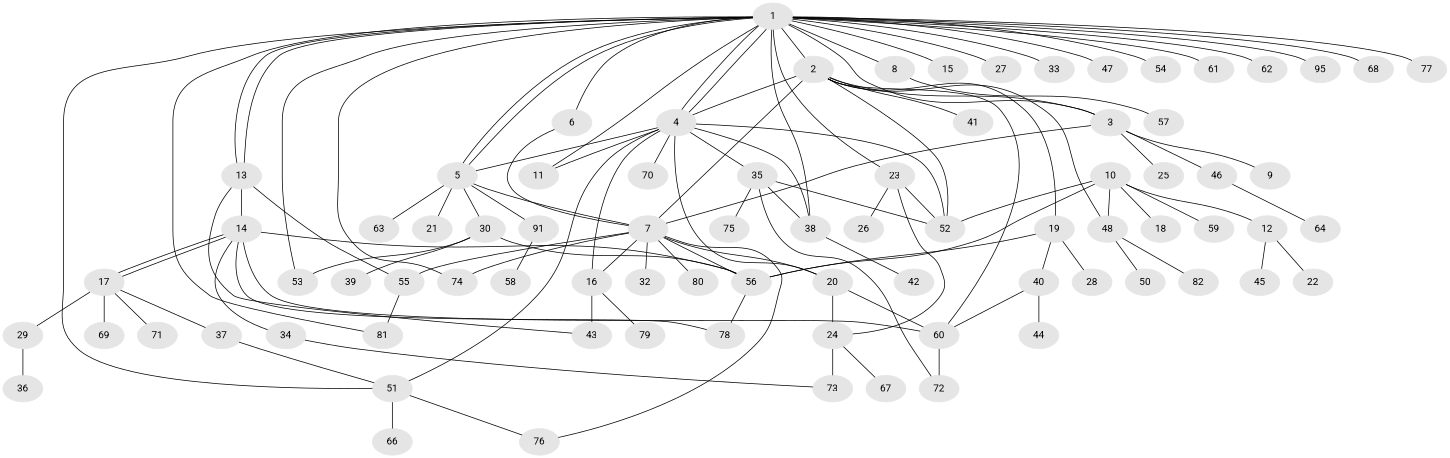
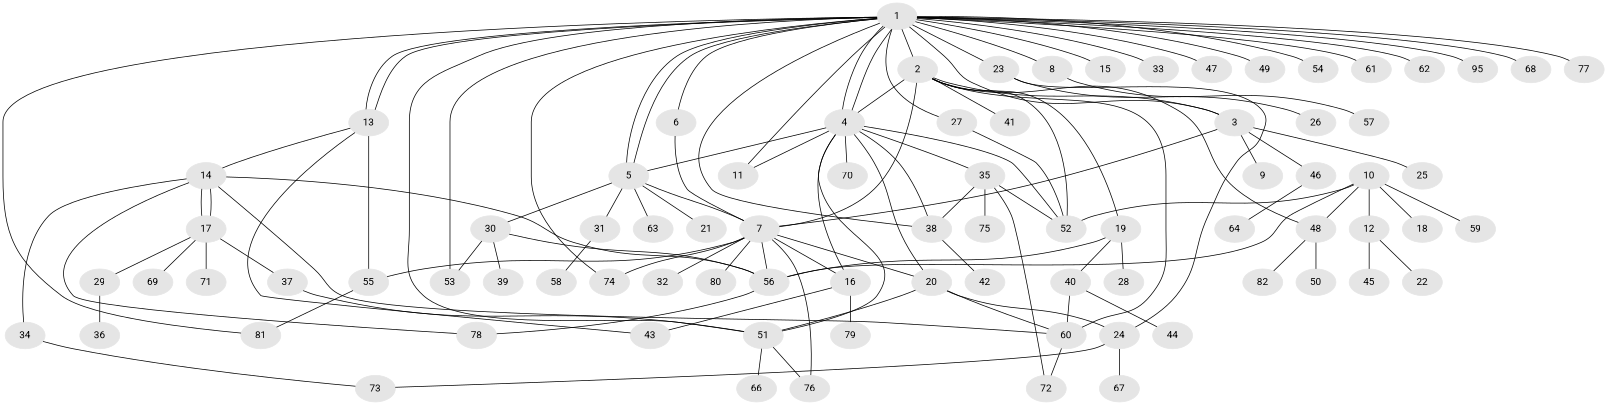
none -> (1265, 69)
(920, 202) -> (1031, 160)
(539, 229) -> (600, 229)
none -> (876, 304)
